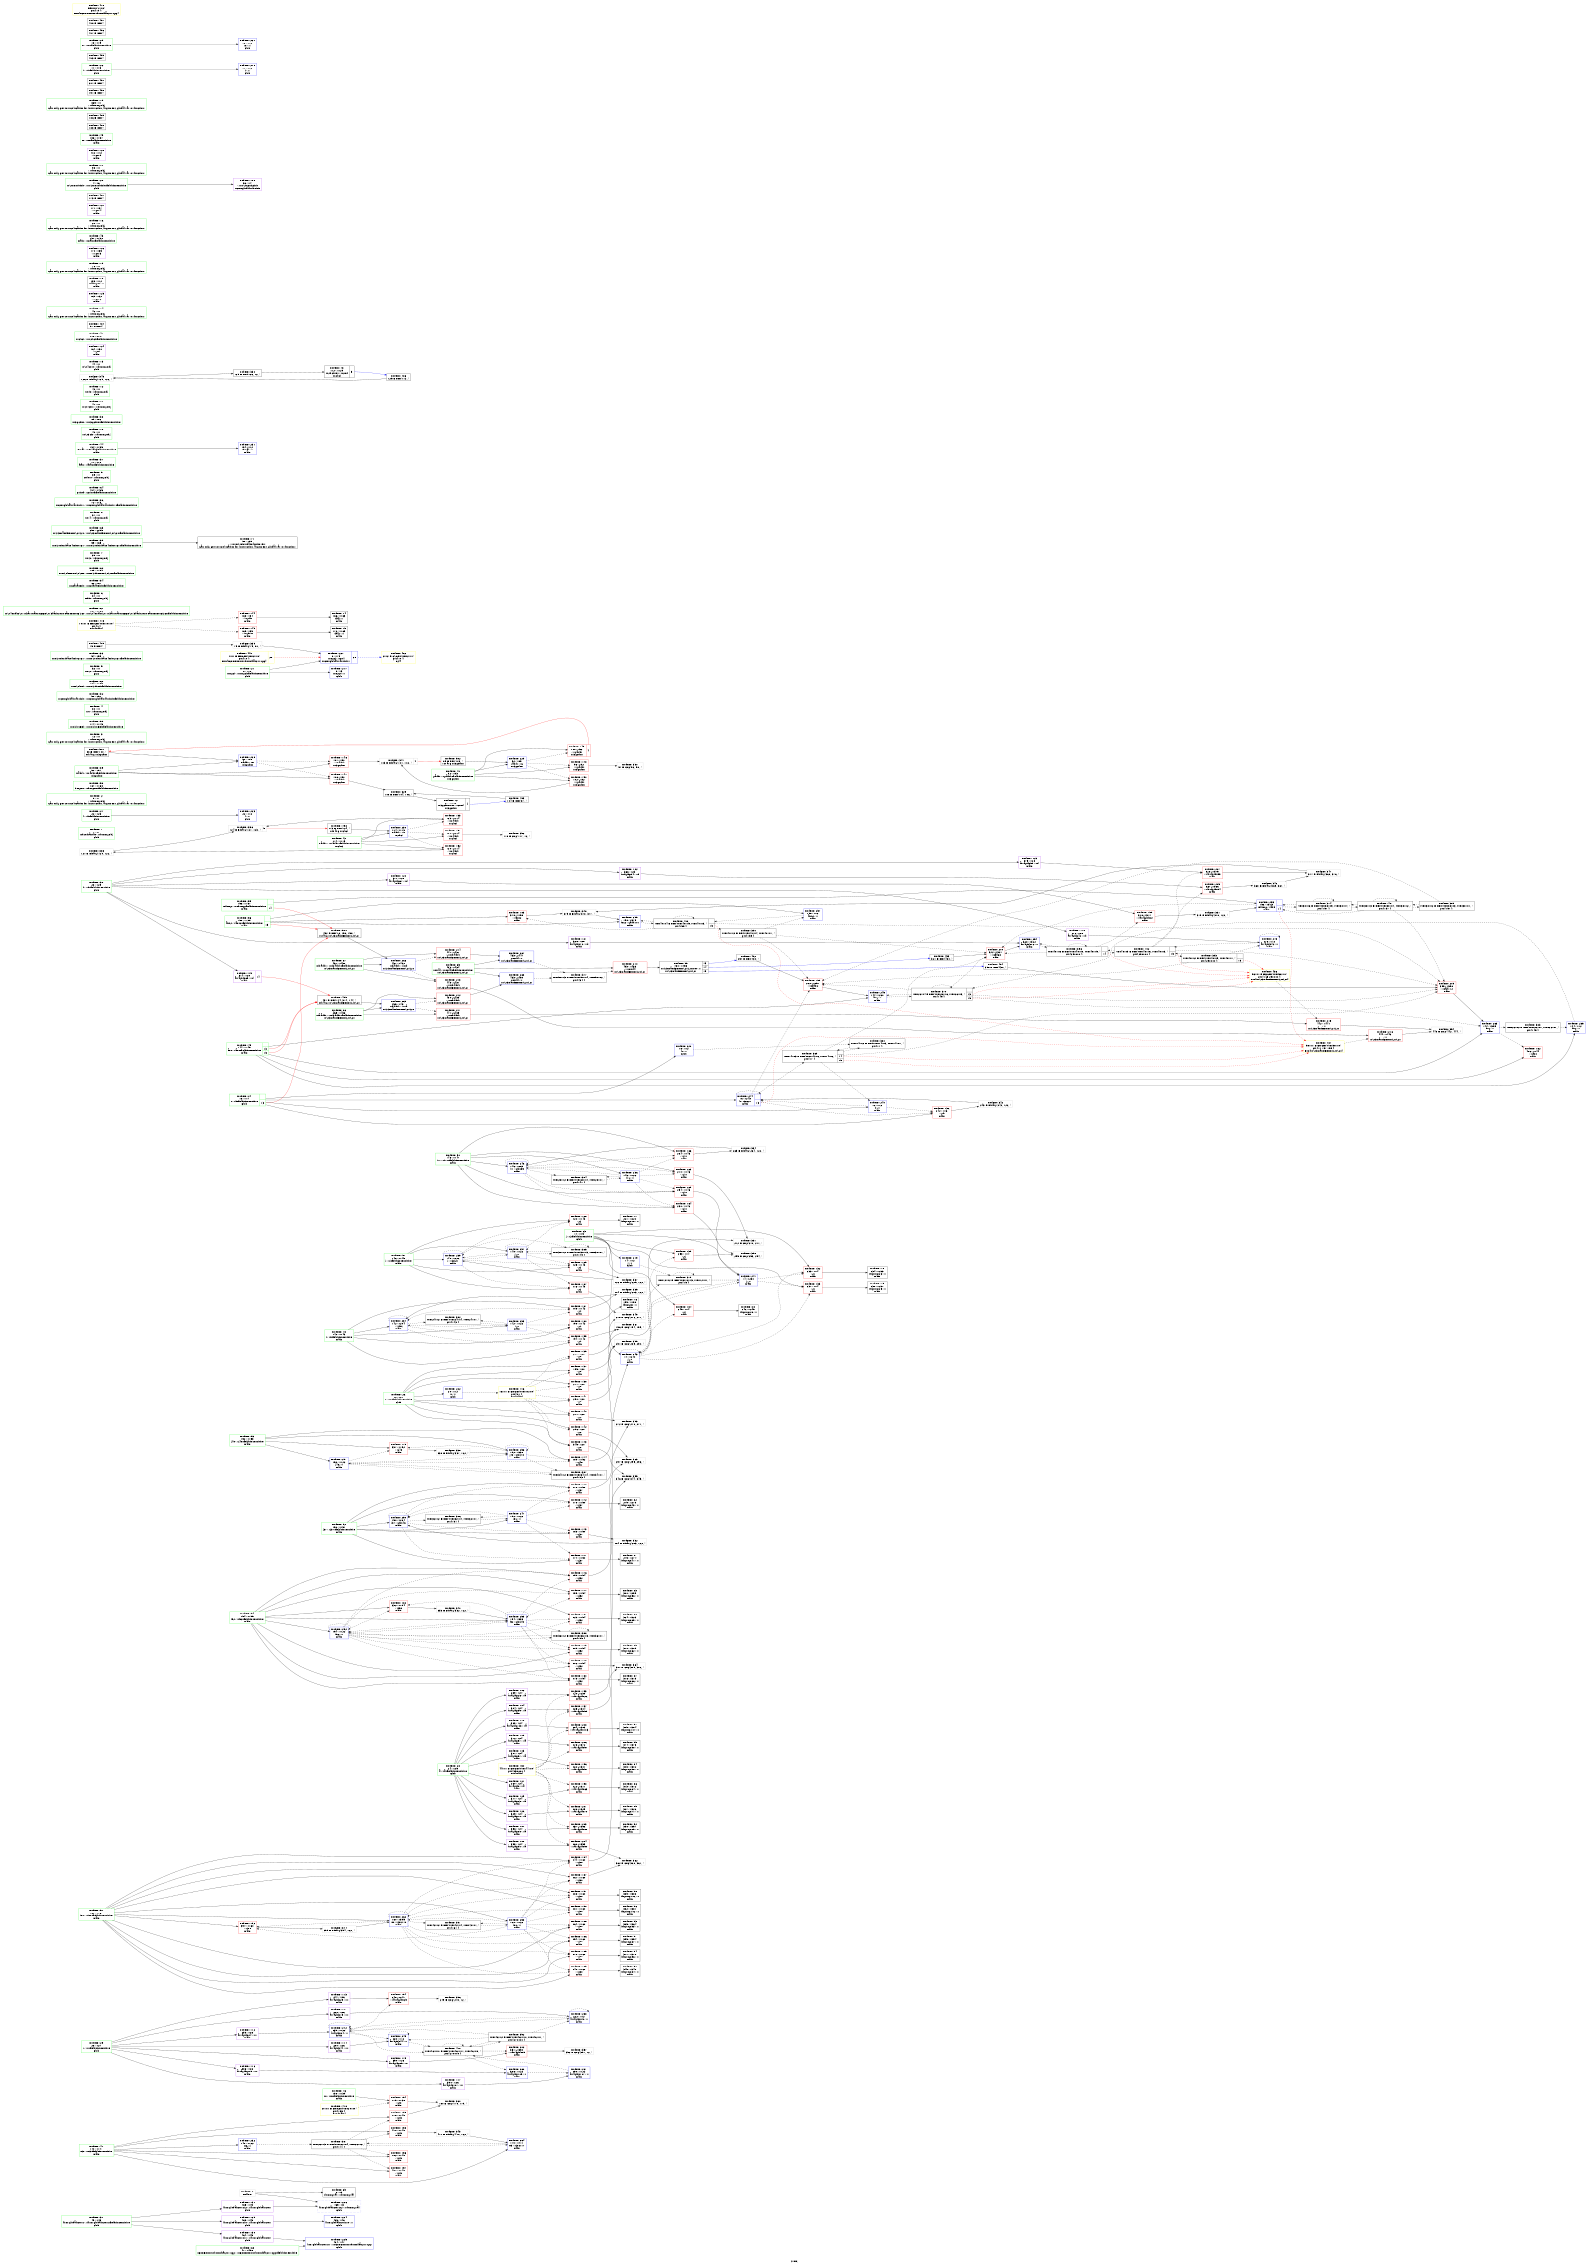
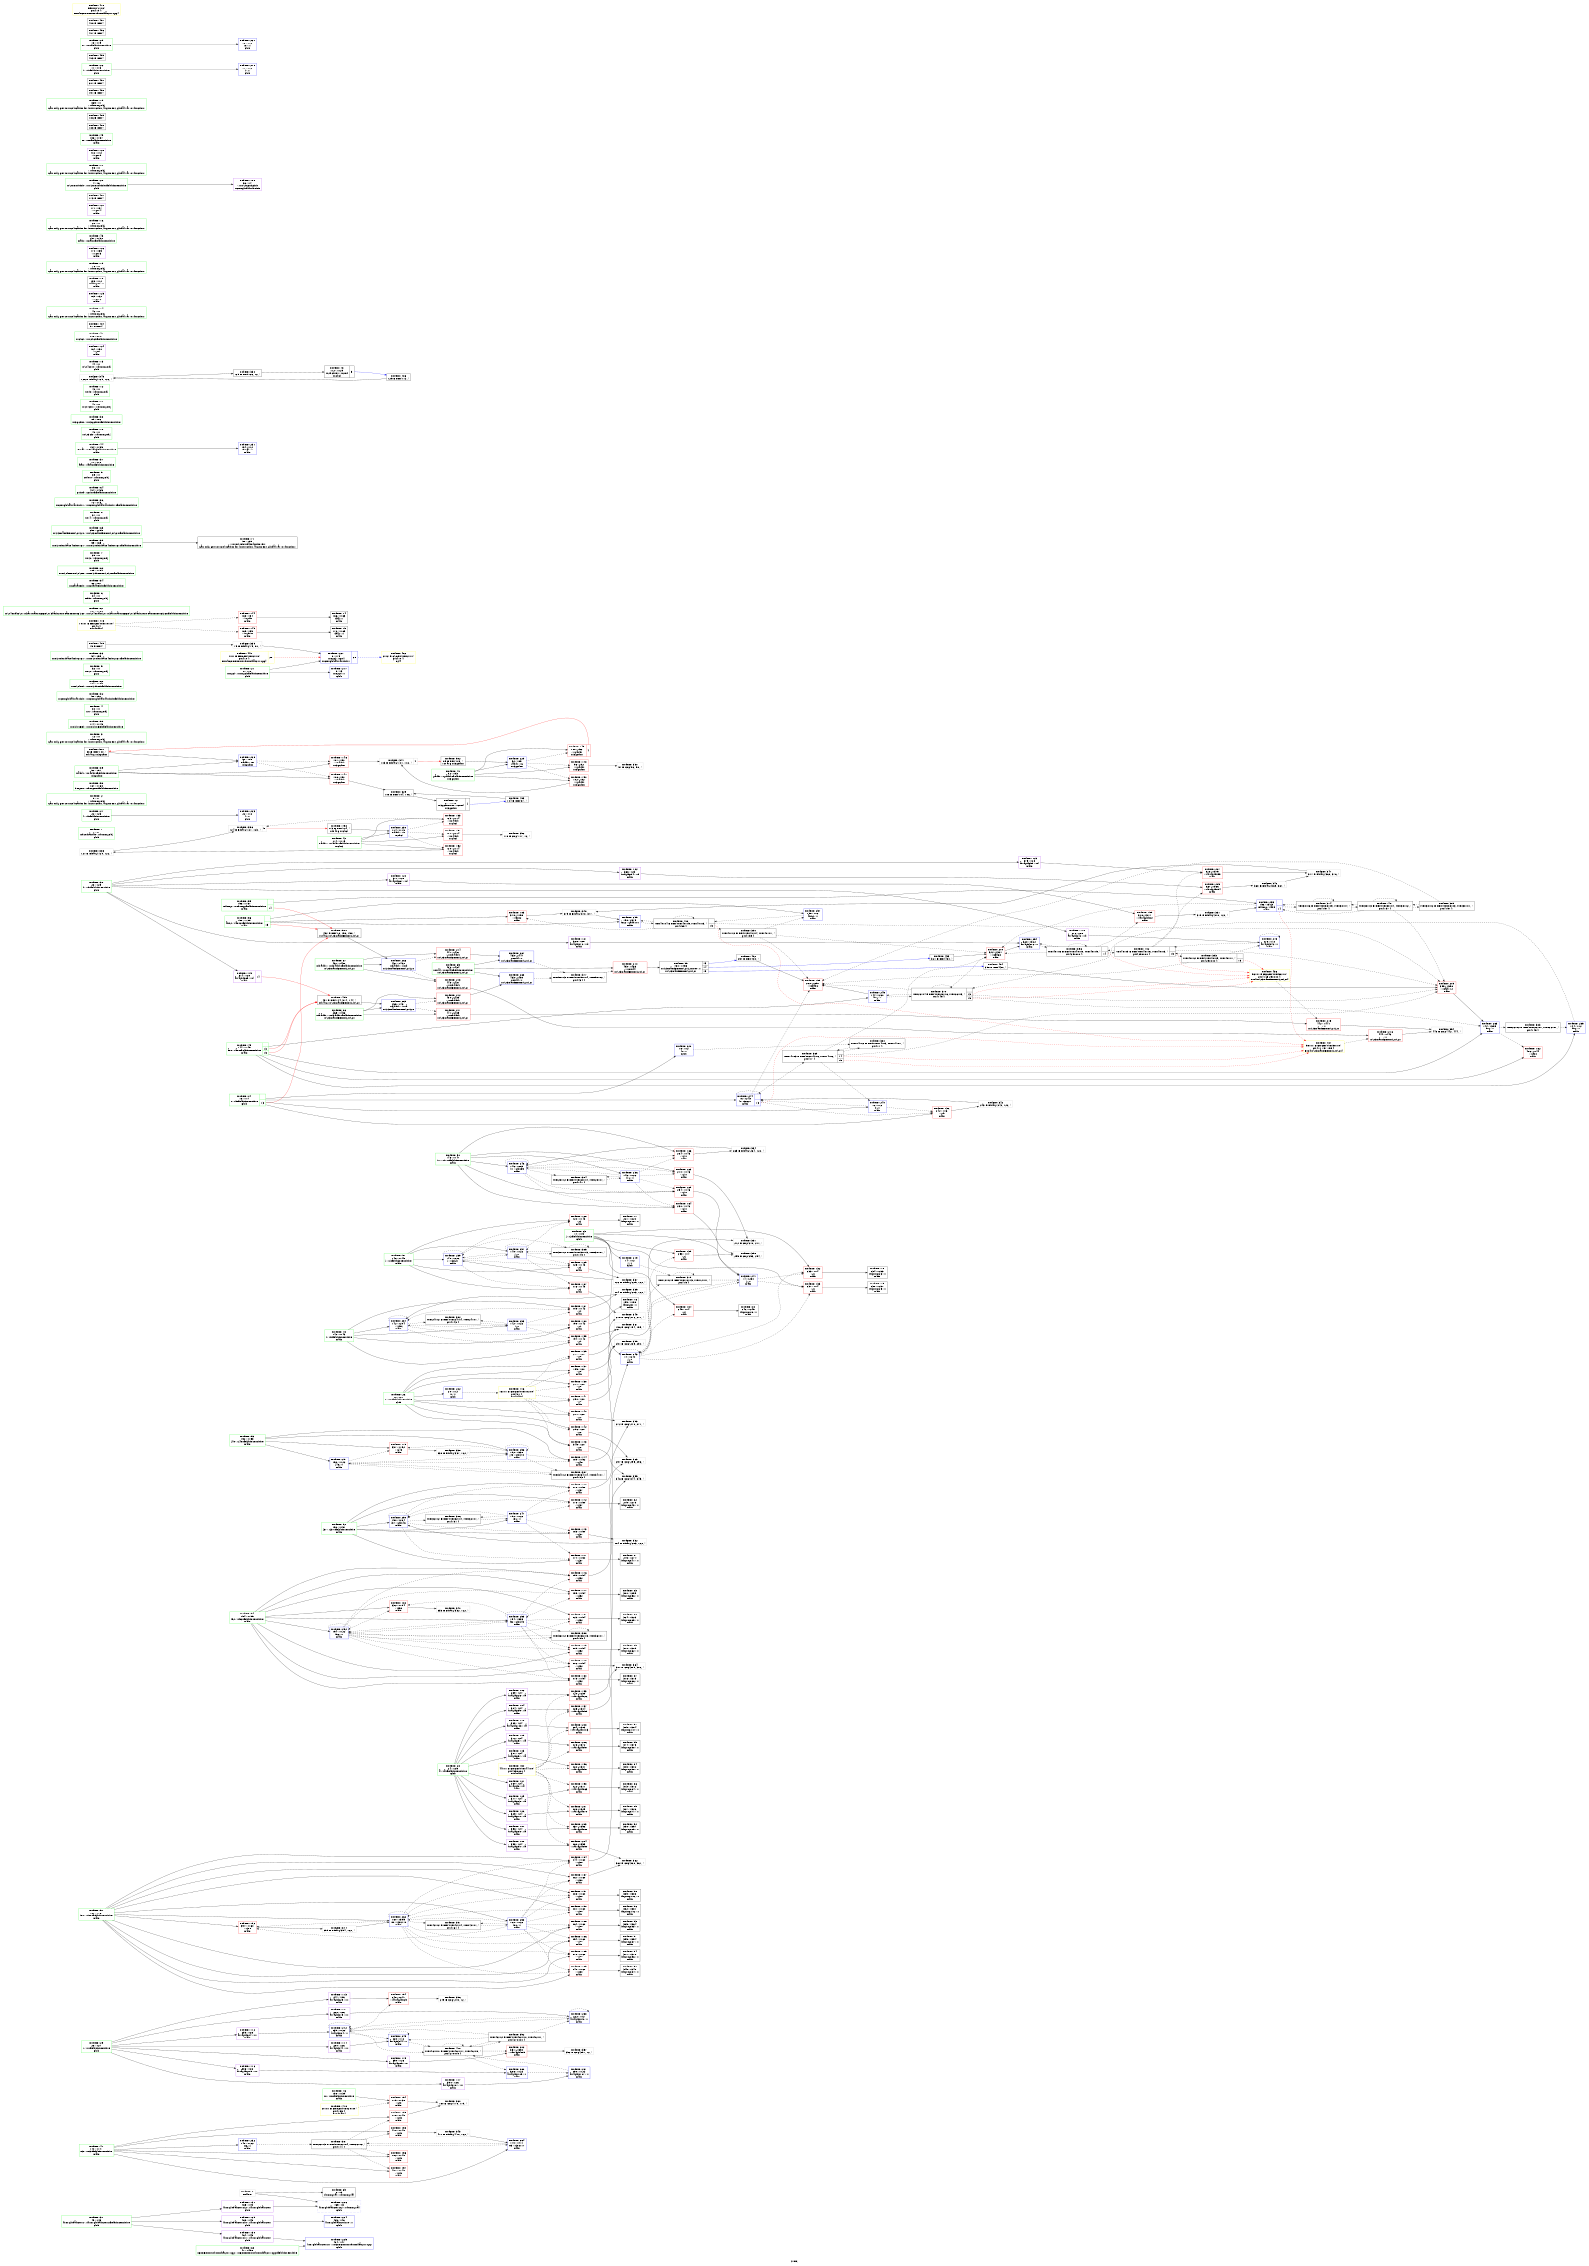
(356, 819) -> (356, 819)
(844, 992) -> (846, 990)
(488, 1615) -> none
